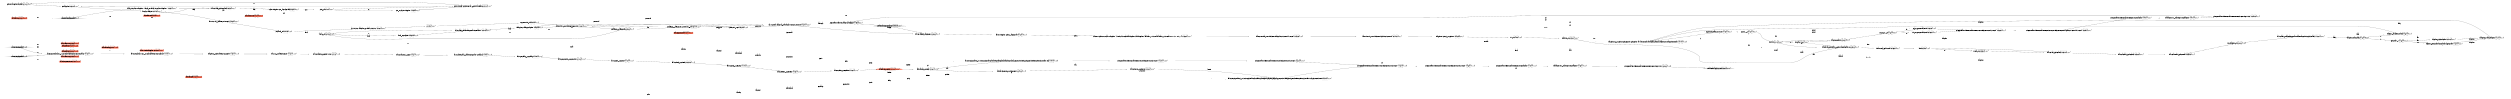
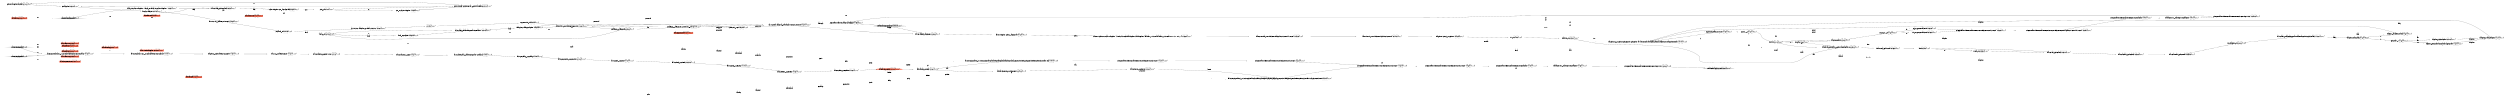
(786, 33) -> (714, 31)
